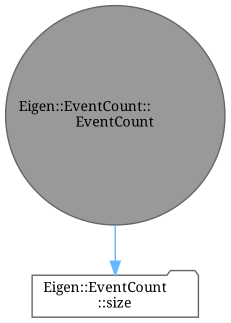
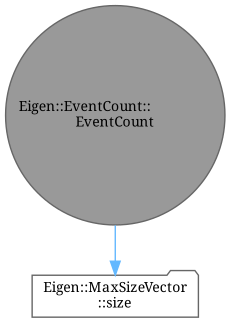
(115, 296) -> (115, 296)
